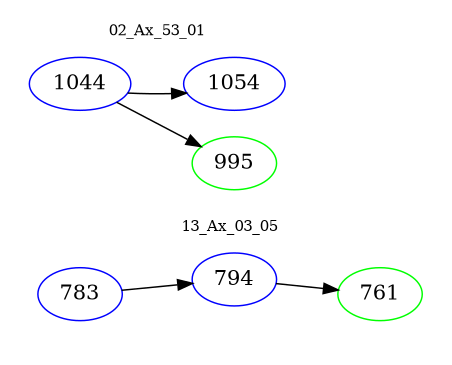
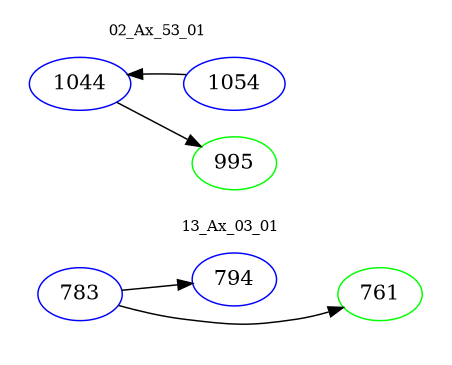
(150, 94) -> (165, 74)
(230, 227) -> (230, 227)
(300, 286) -> (223, 323)
